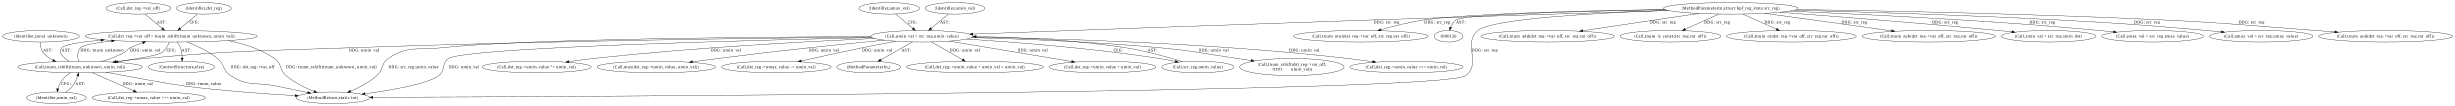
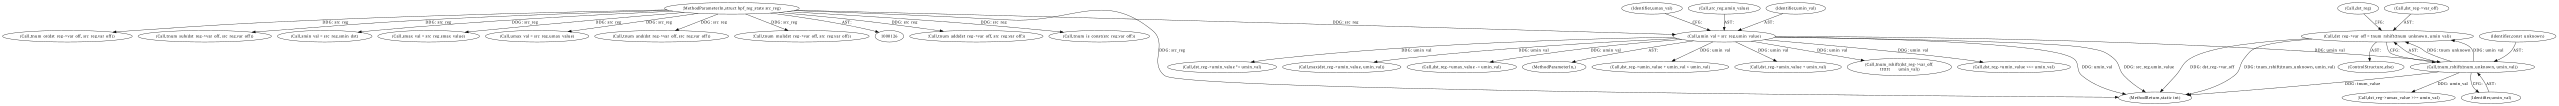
(204, 8) -> (2358, 8)
(1071, 48) -> none
